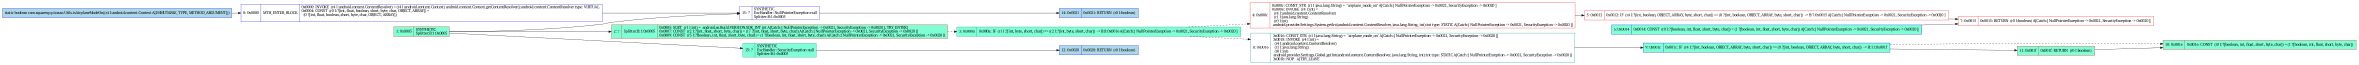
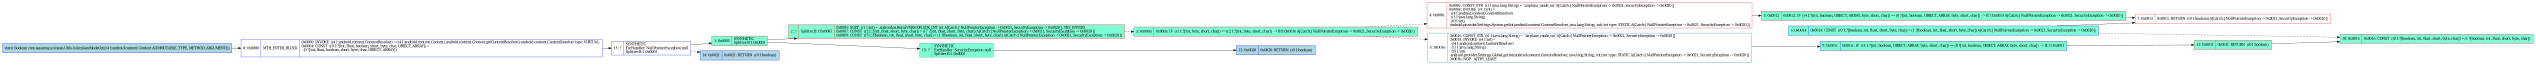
(938, 13) -> (694, 52)
(1767, 15) -> (1944, 16)
(593, 25) -> (700, 44)
(1099, 32) -> (1276, 32)
(2025, 43) -> (2218, 35)
